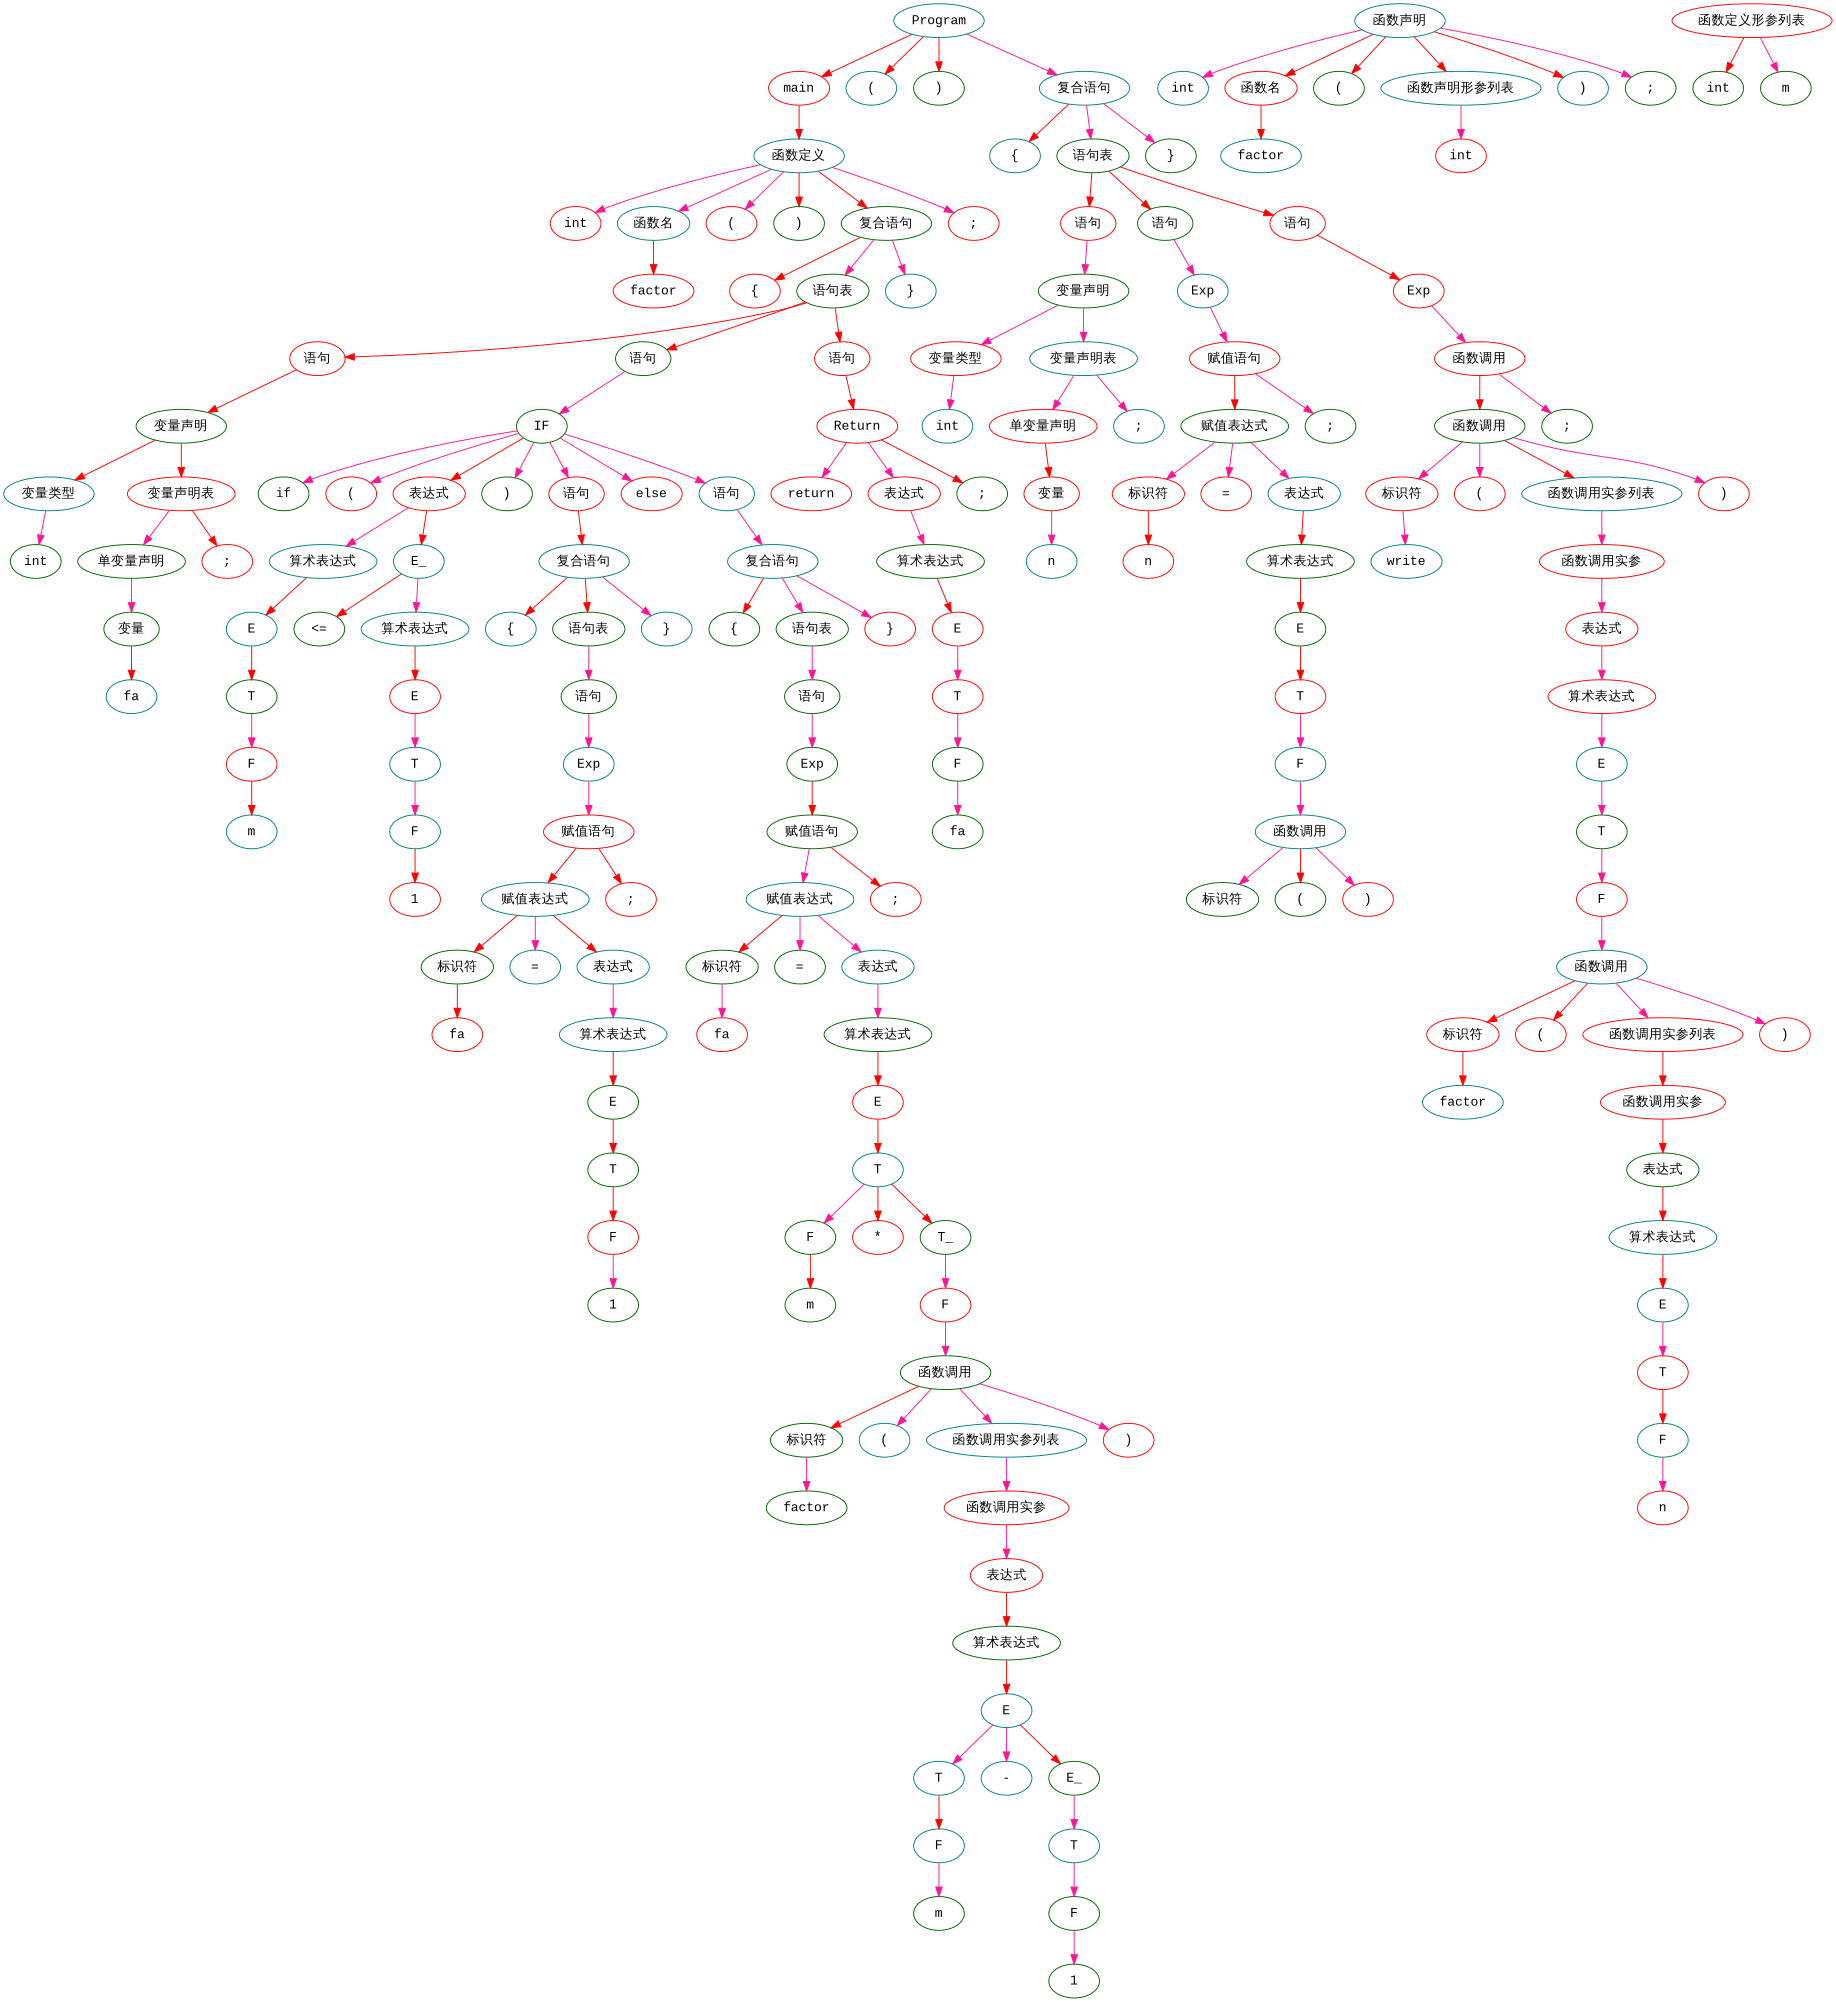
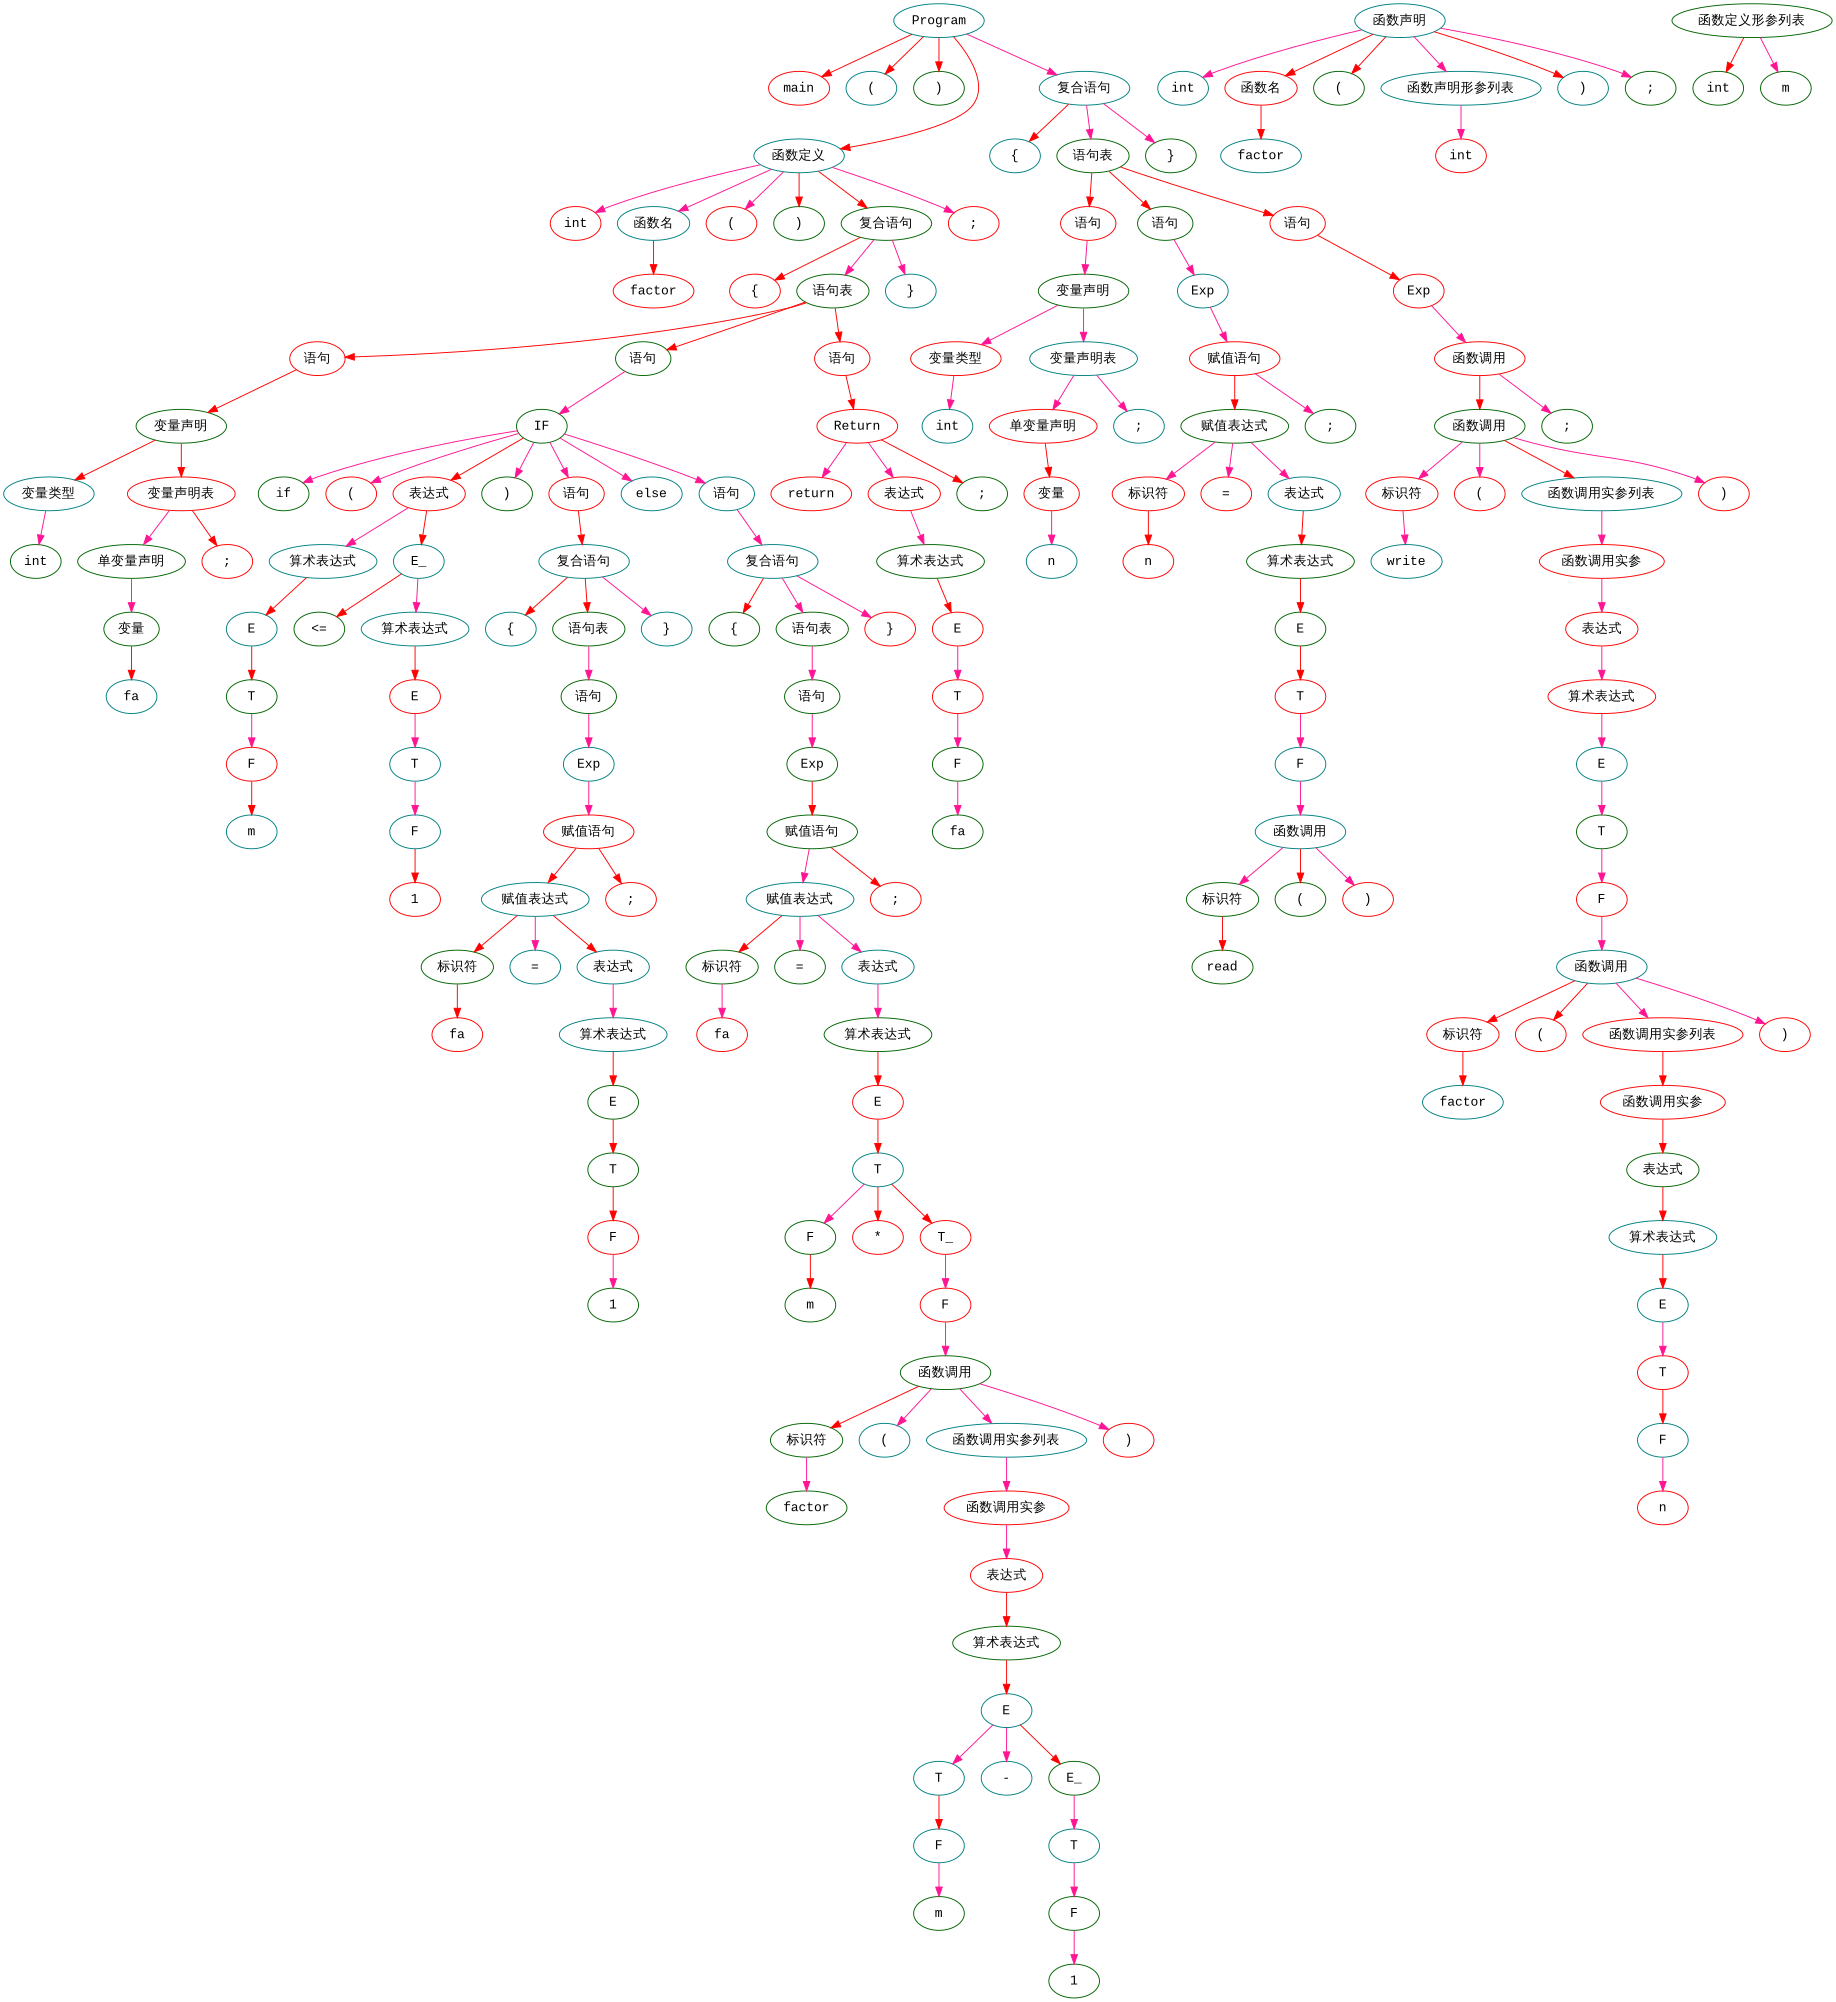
(1752, 21) -> (1752, 21)
(1427, 51) -> (1427, 51)
(799, 117) -> (950, 120)
(652, 494) -> (652, 494)
none -> (1223, 967)
(946, 1237) -> (946, 1237)
